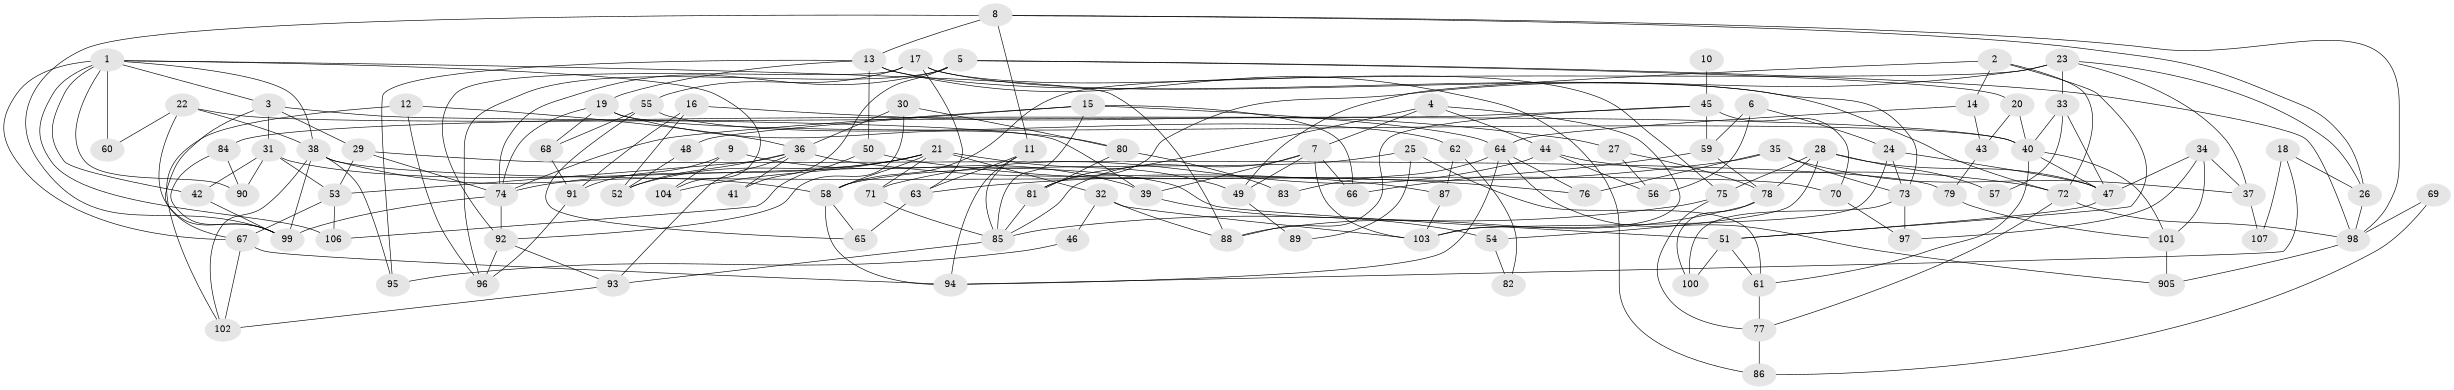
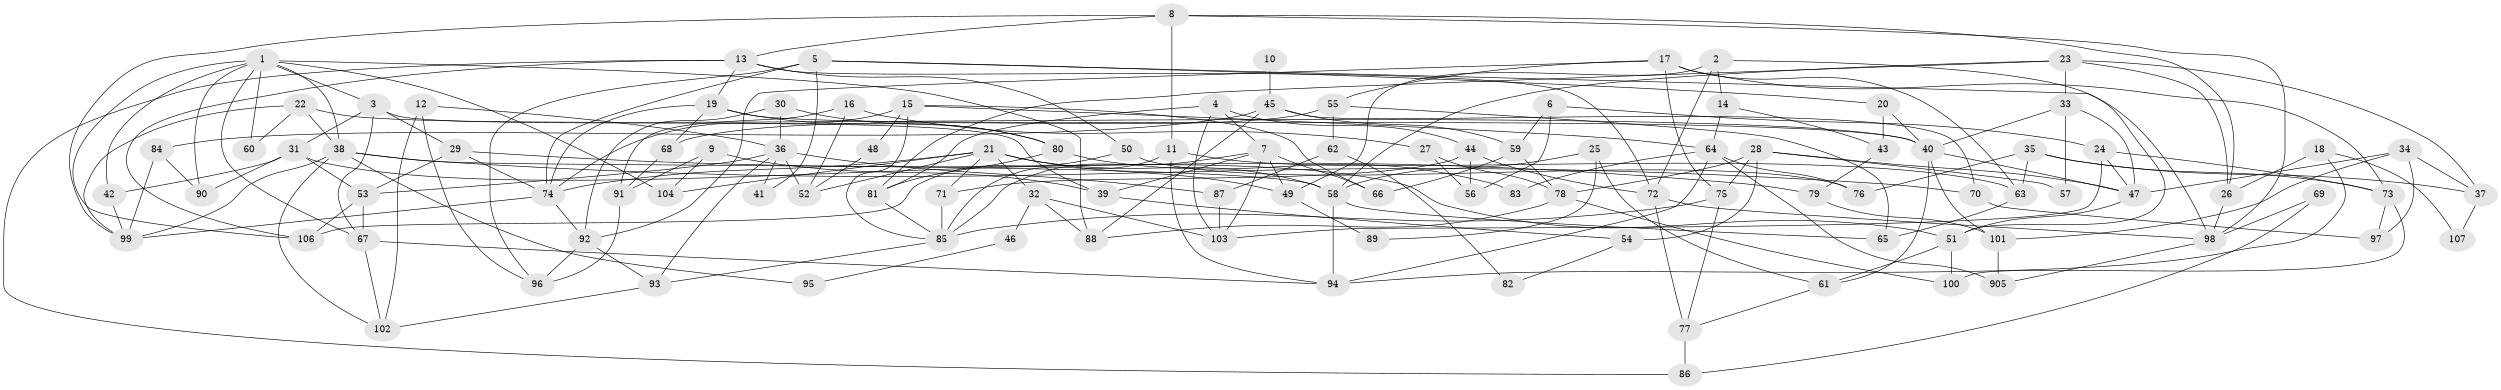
(591, 64) -> (340, 84)
